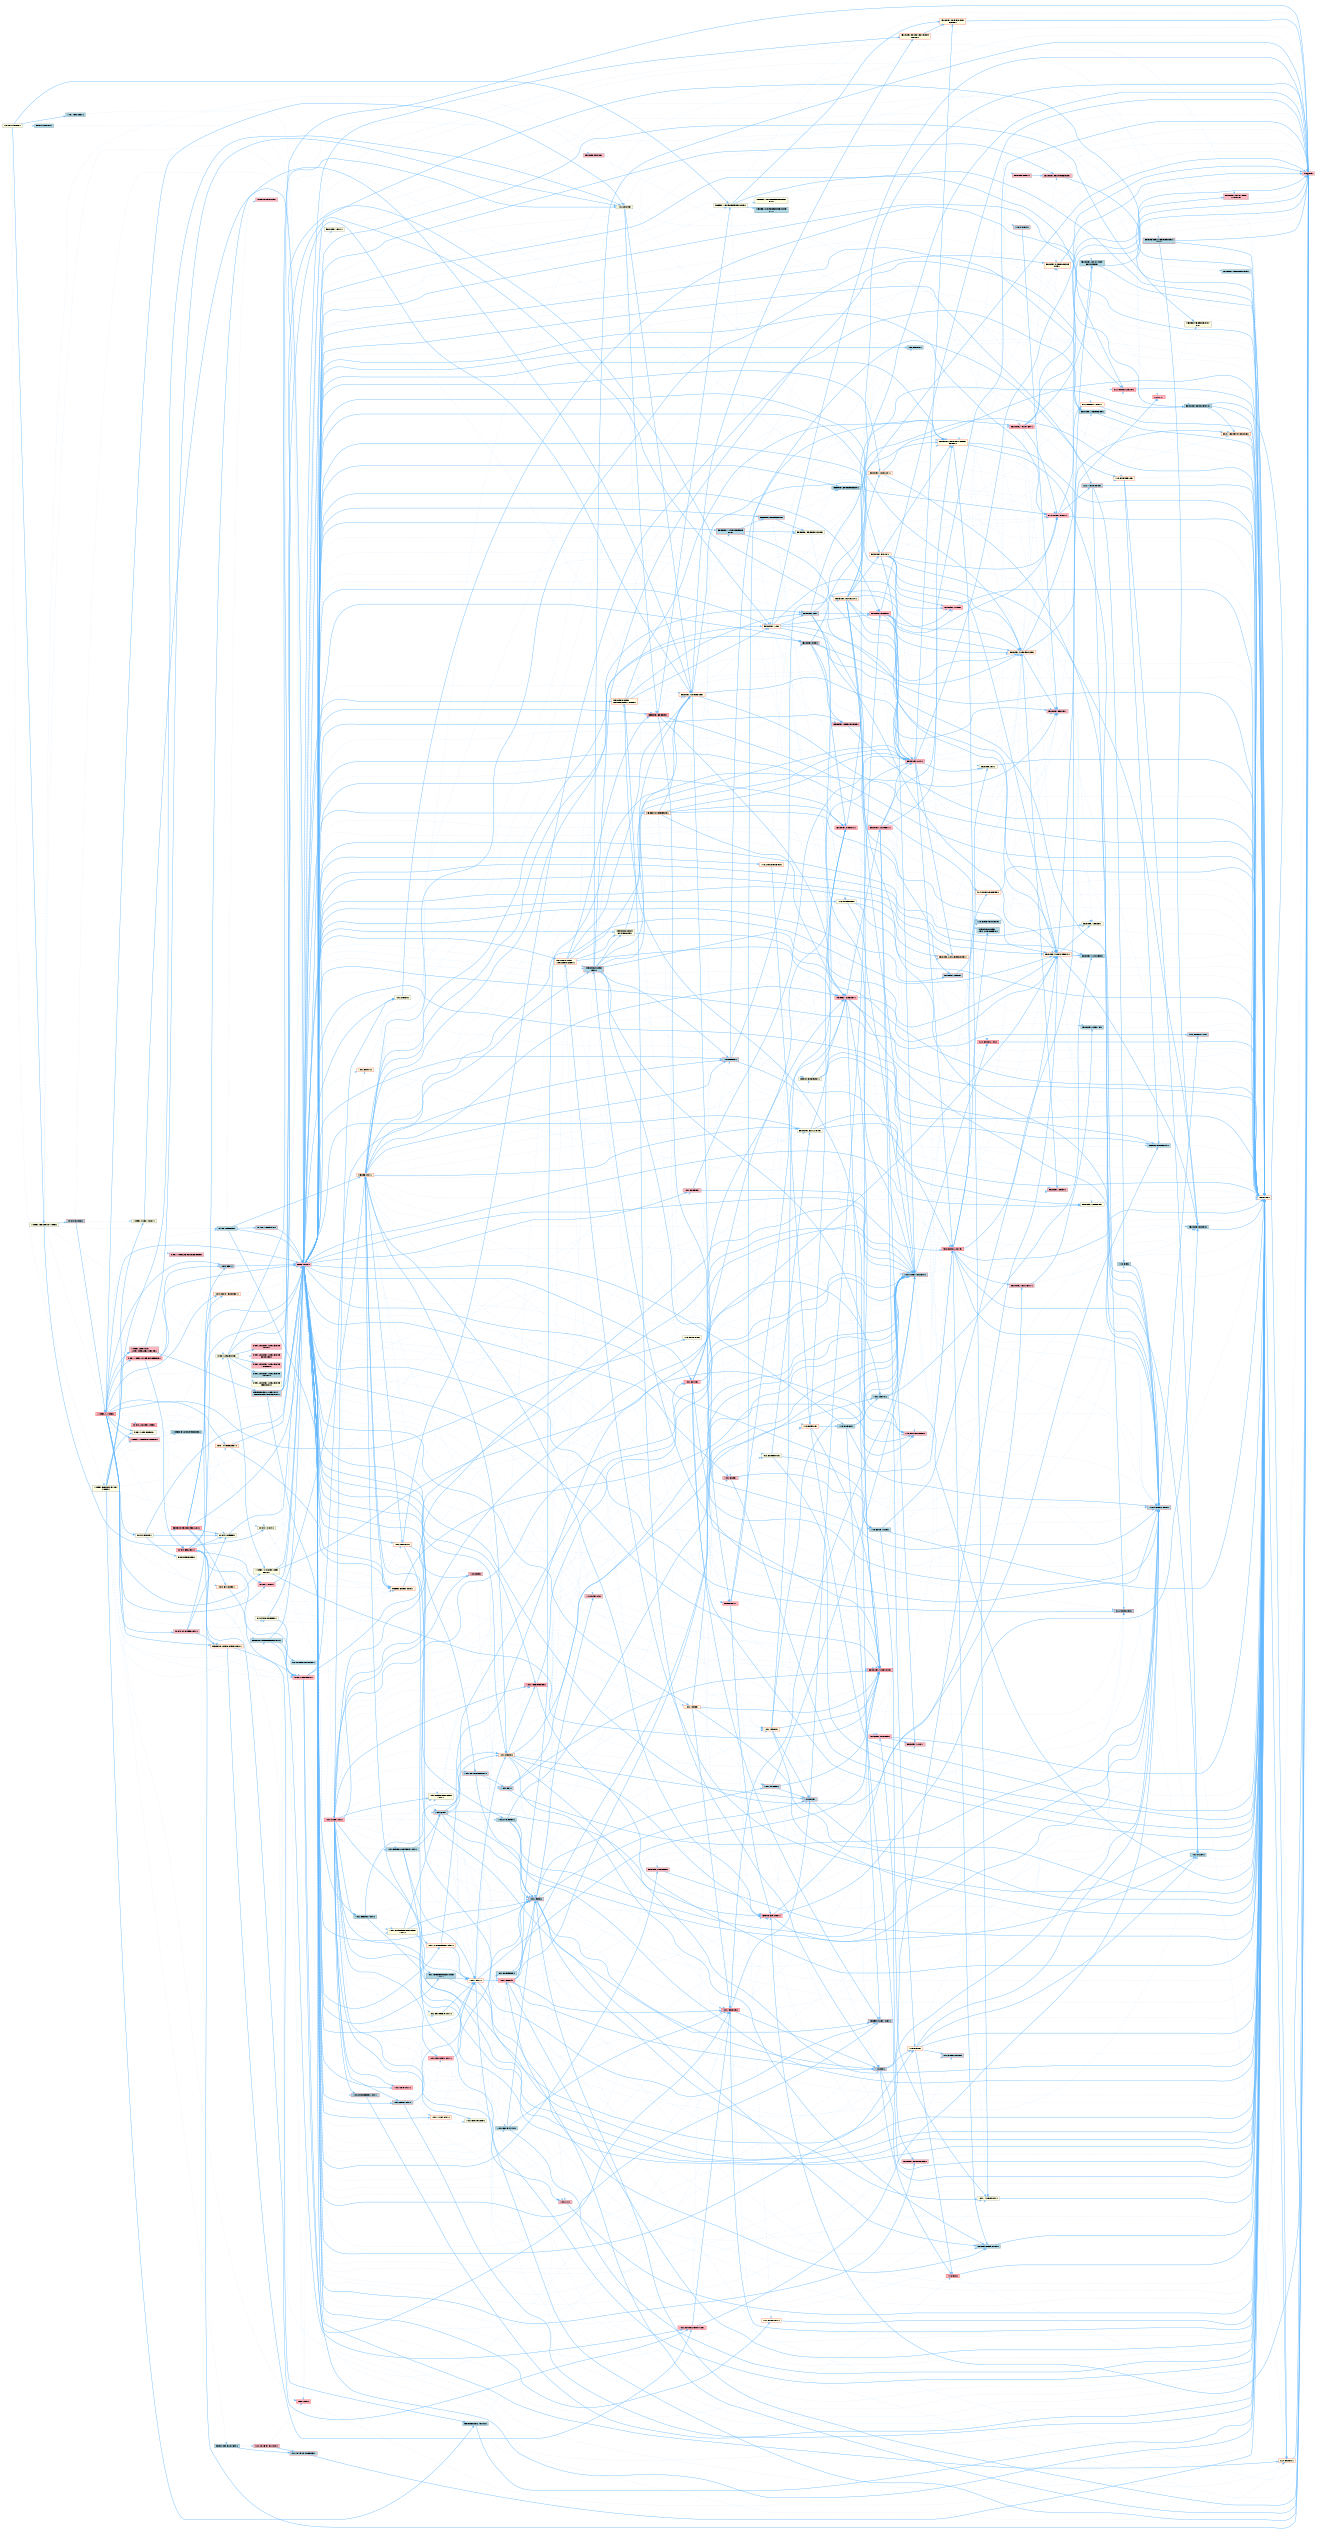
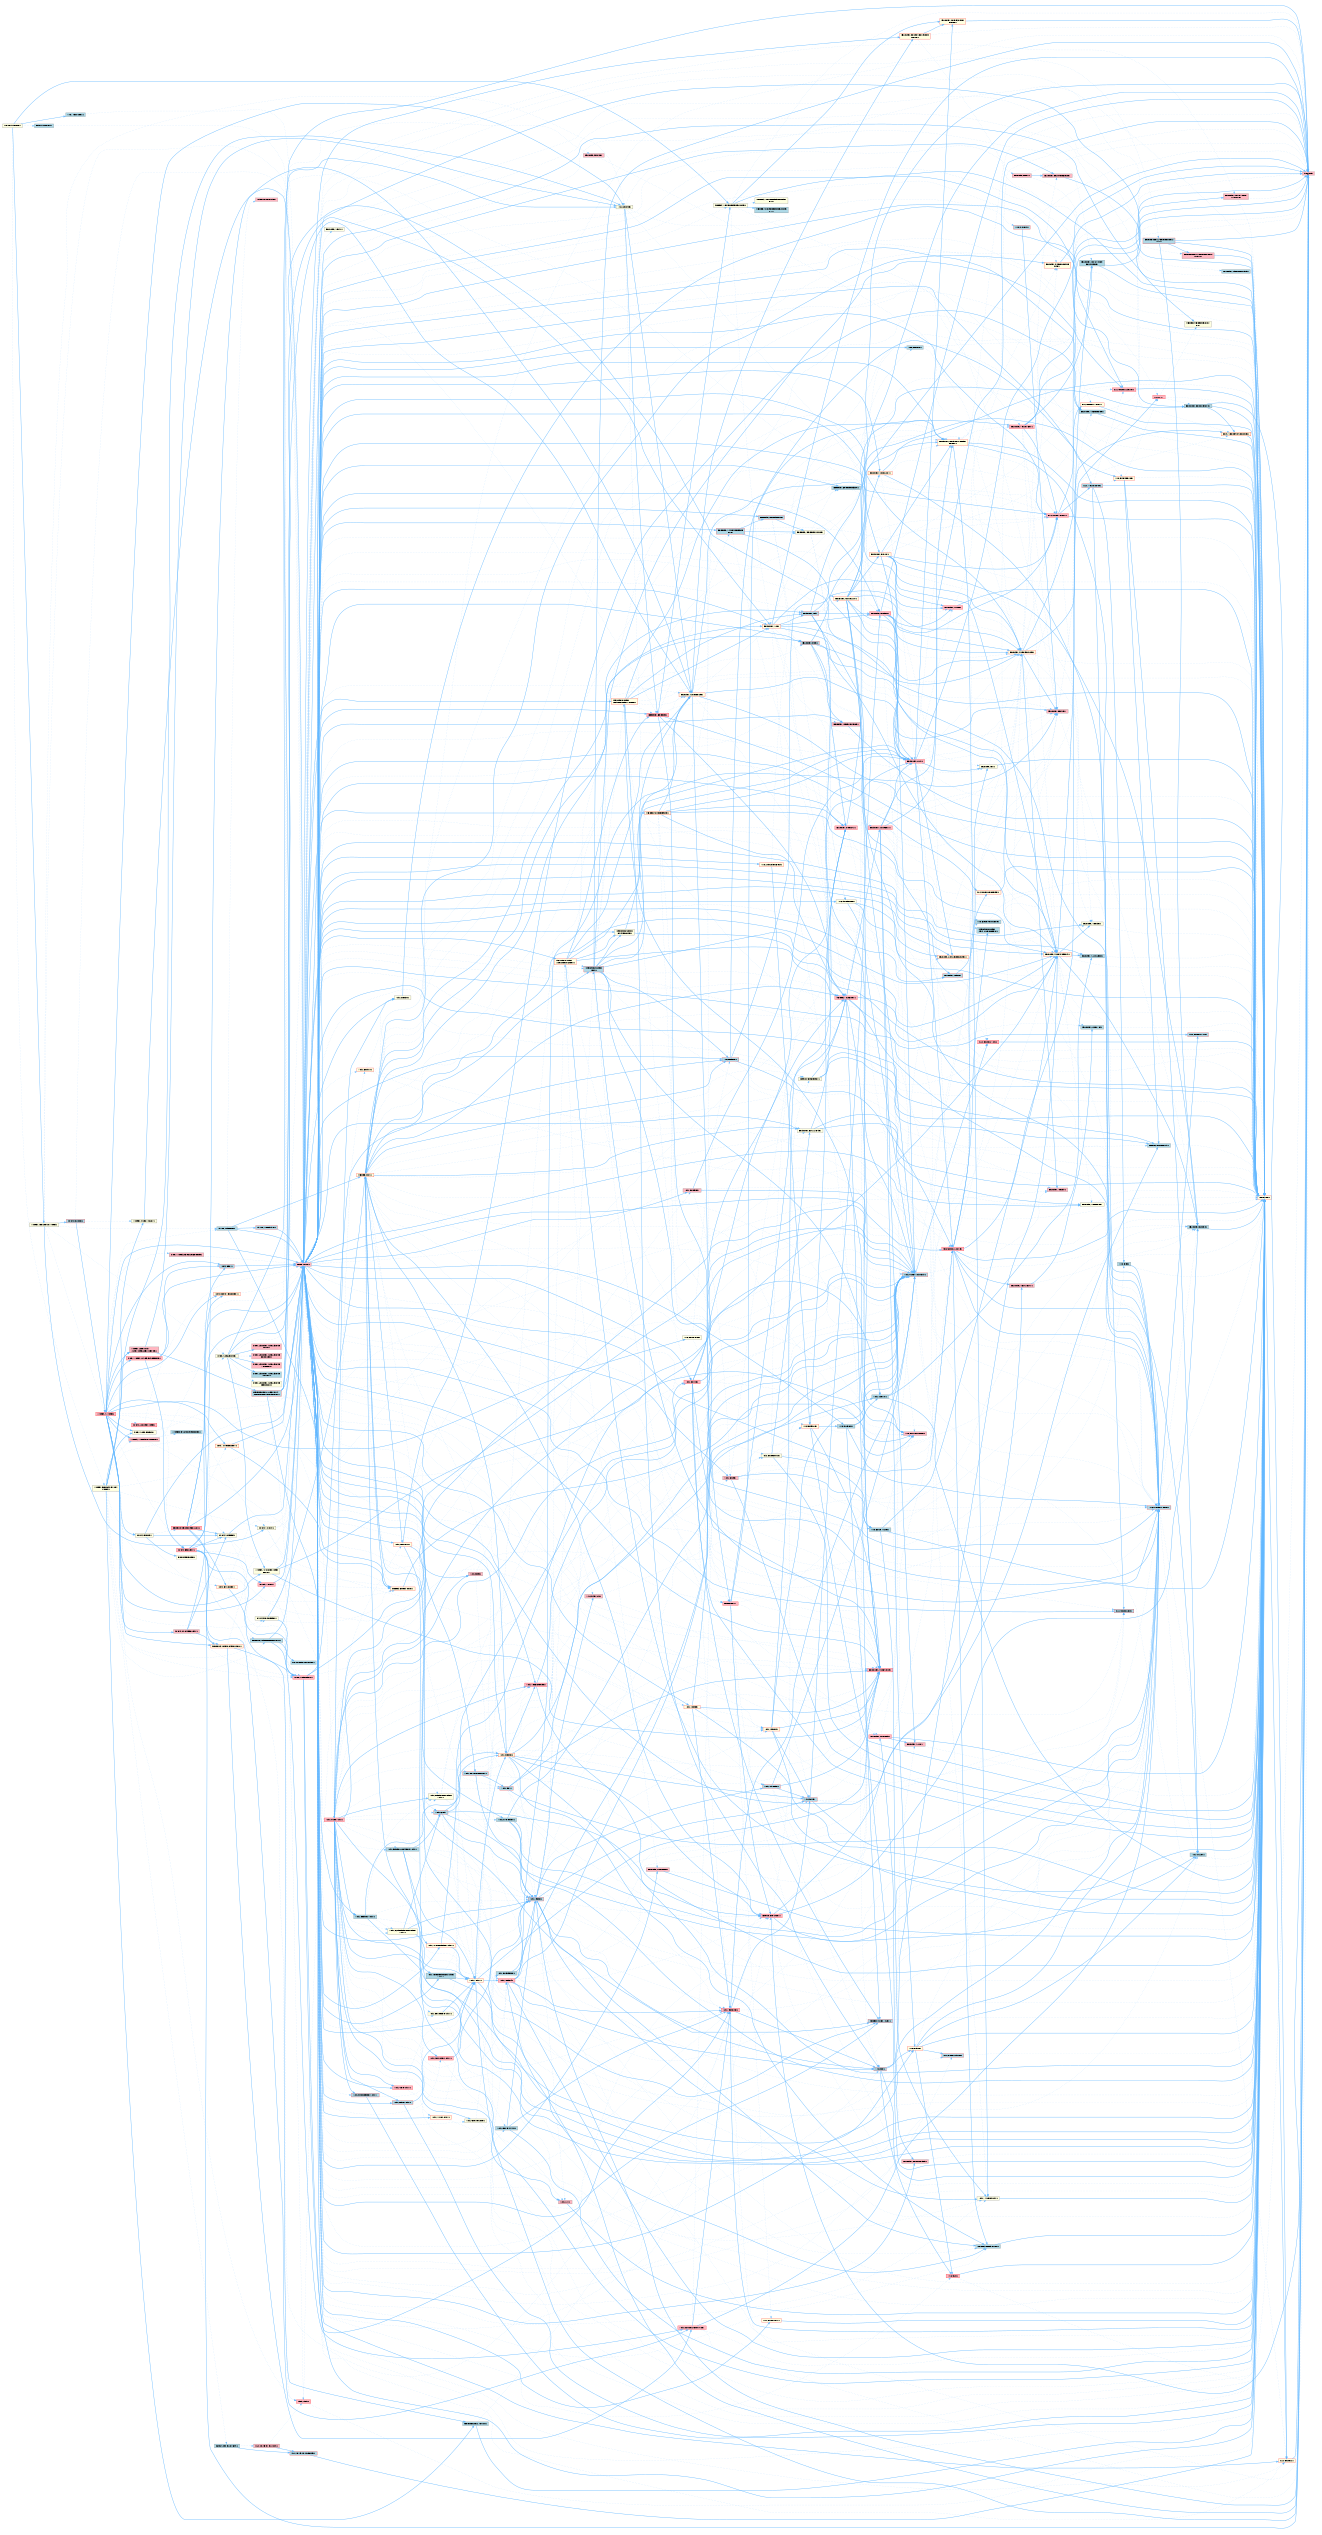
none -> (1198, 256)
